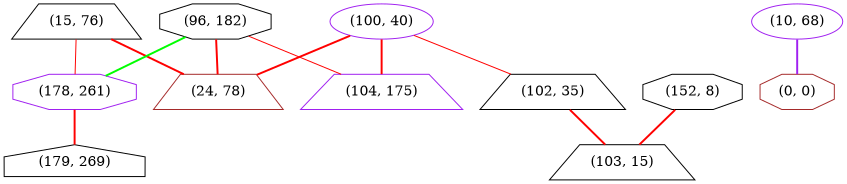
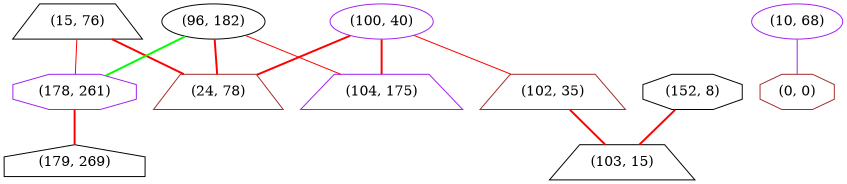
(215, 22) -> (213, 22)
(797, 57) -> (797, 57)
(553, 92) -> (553, 92)
